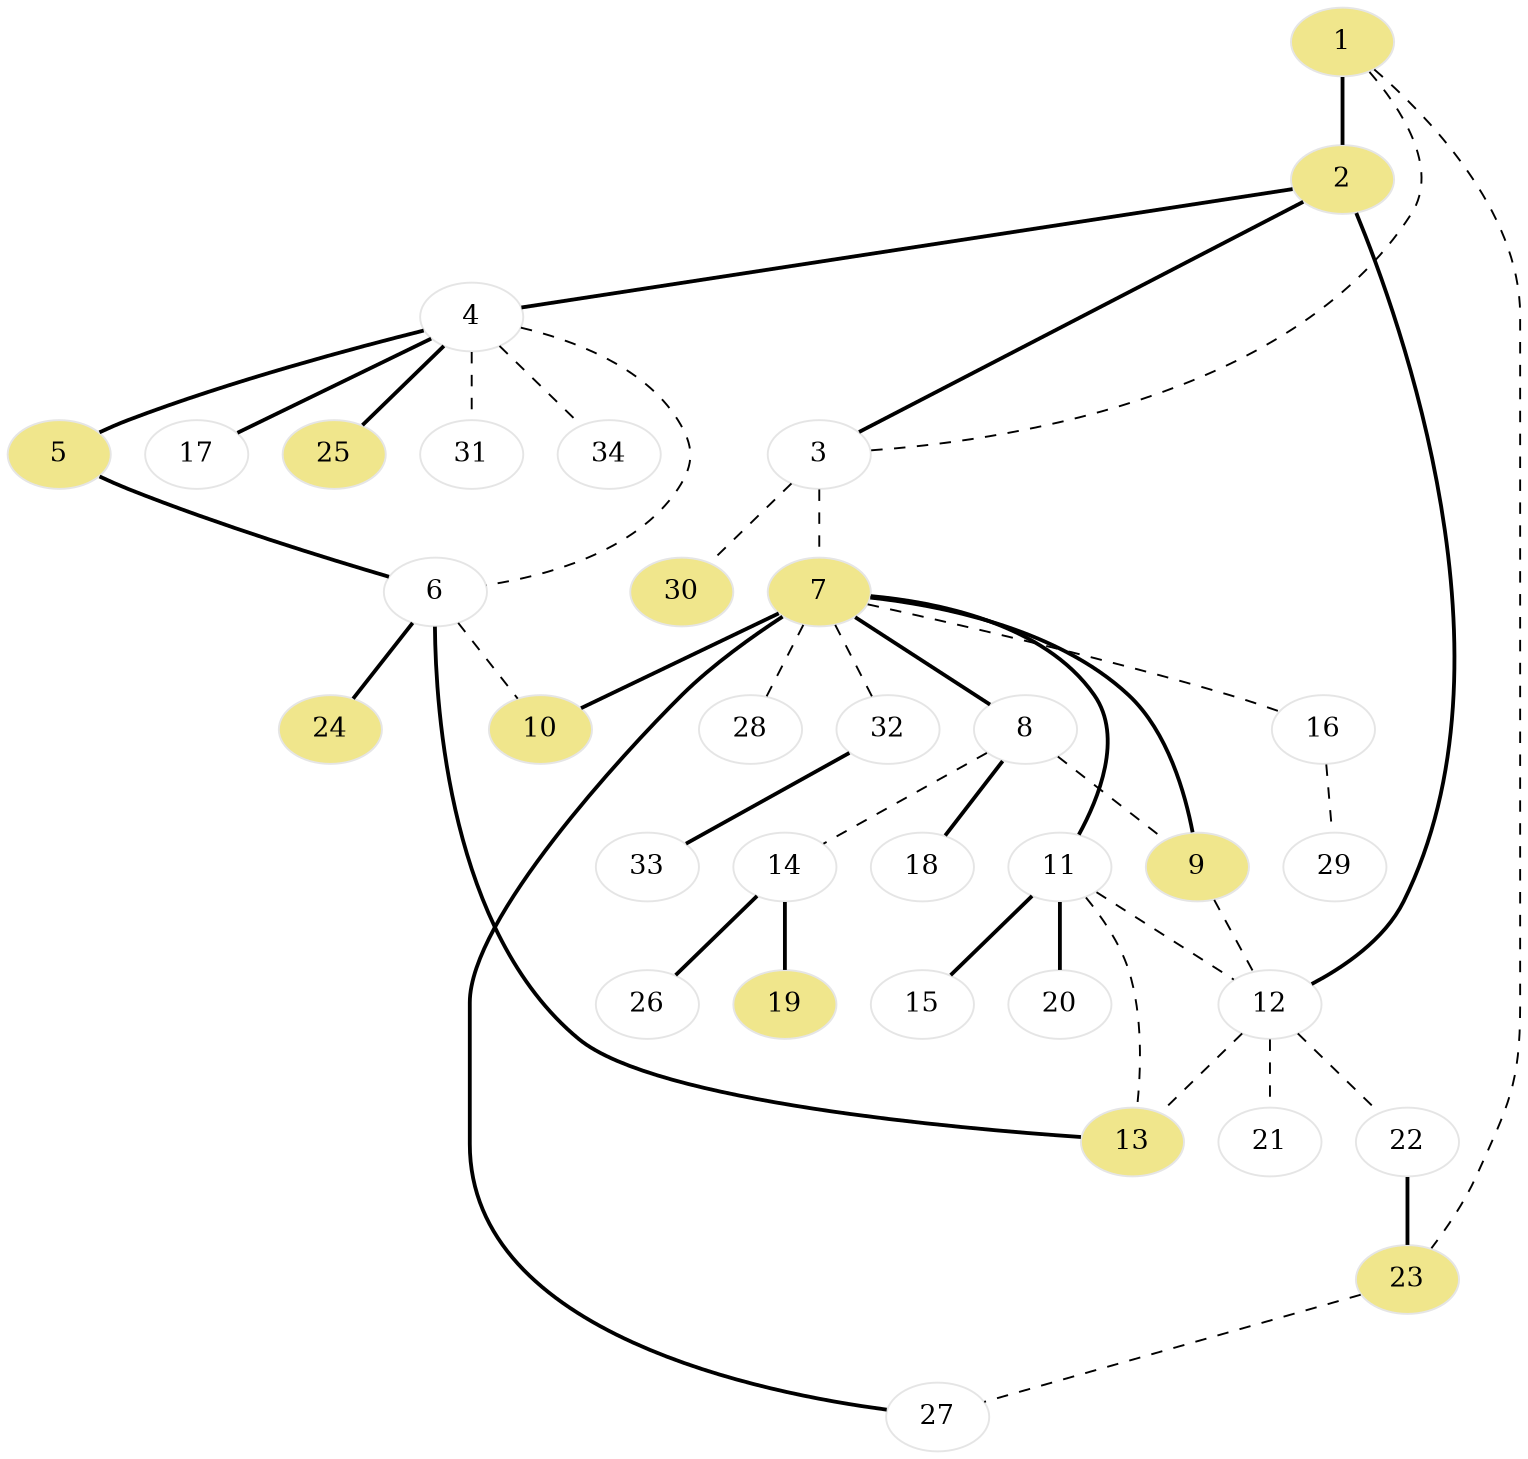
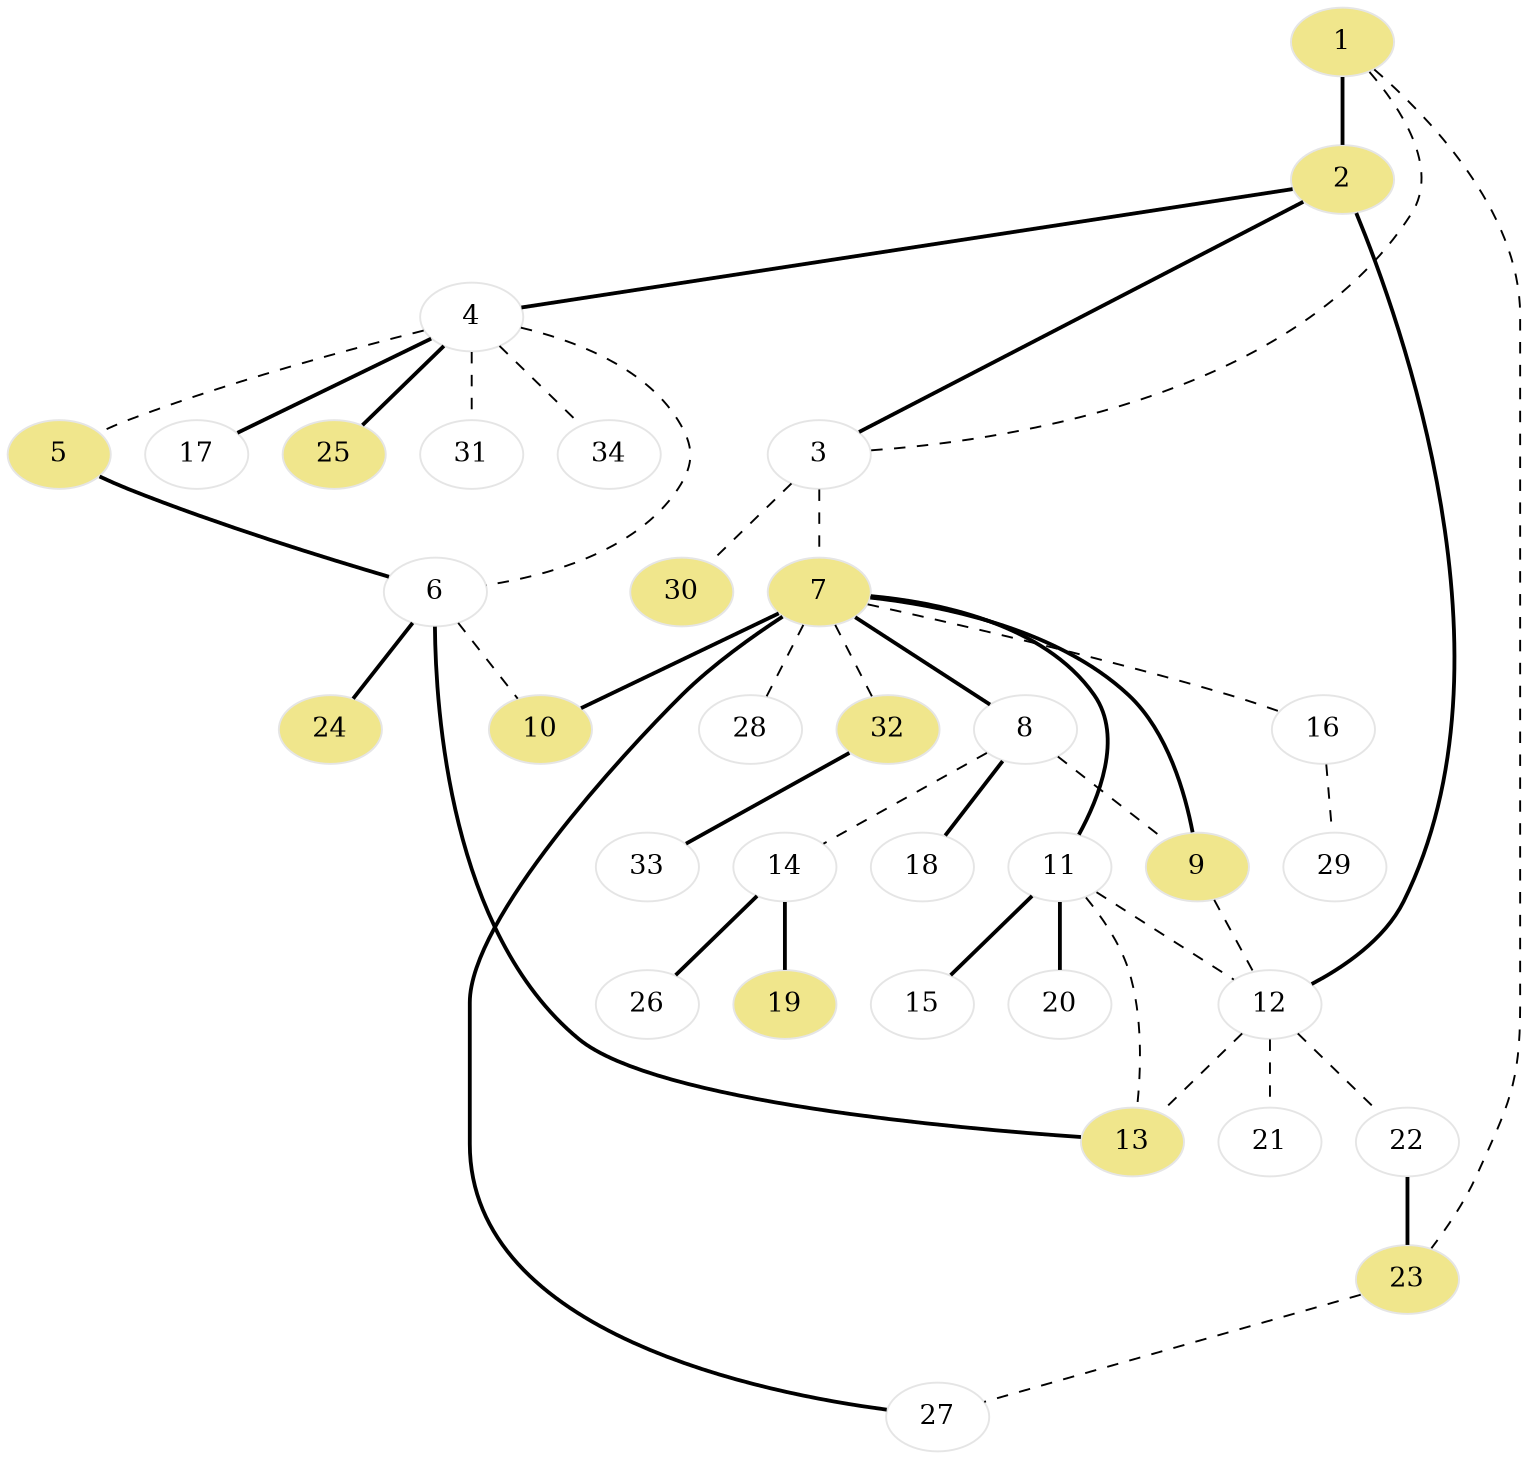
(260, 376) -> (260, 376)
(888, 730) -> (888, 730)
